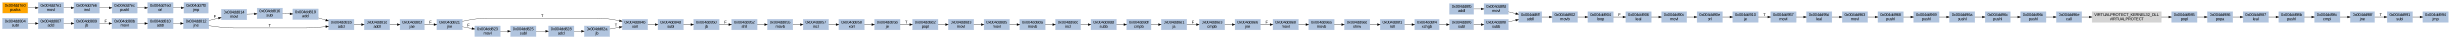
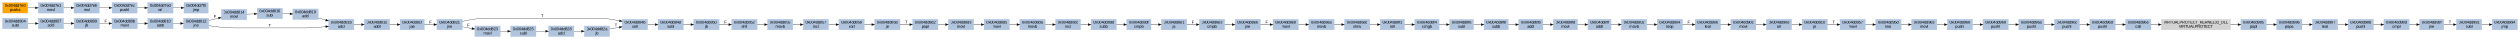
(1512, 21) -> (1512, 25)
